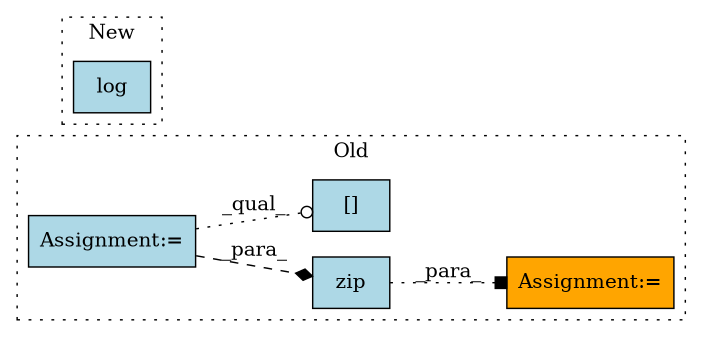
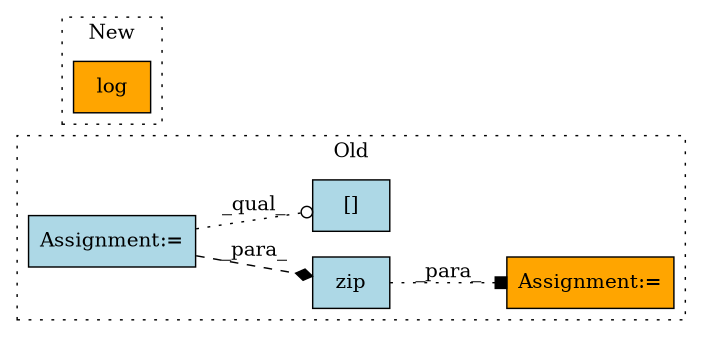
(112, 87) -> (112, 87)
